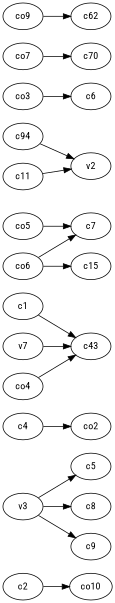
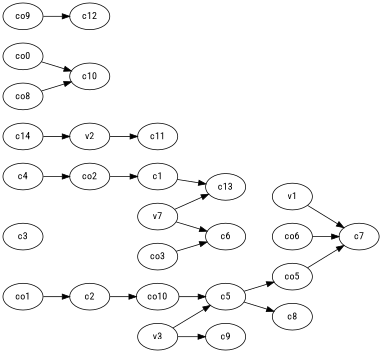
(91, 16) -> (90, 16)
(23, 56) -> (23, 56)
(91, 56) -> (90, 76)
none -> (23, 96)
(23, 136) -> (23, 136)
(53, 172) -> (120, 136)
none -> (120, 177)
none -> (292, 197)
none -> (188, 225)
none -> (23, 237)
(91, 266) -> none
none -> (255, 288)
none -> (23, 297)
none -> (189, 297)
(91, 346) -> (226, 187)
(23, 386) -> none
(53, 507) -> (255, 306)
